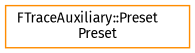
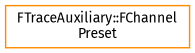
(98, 27) -> (98, 27)
